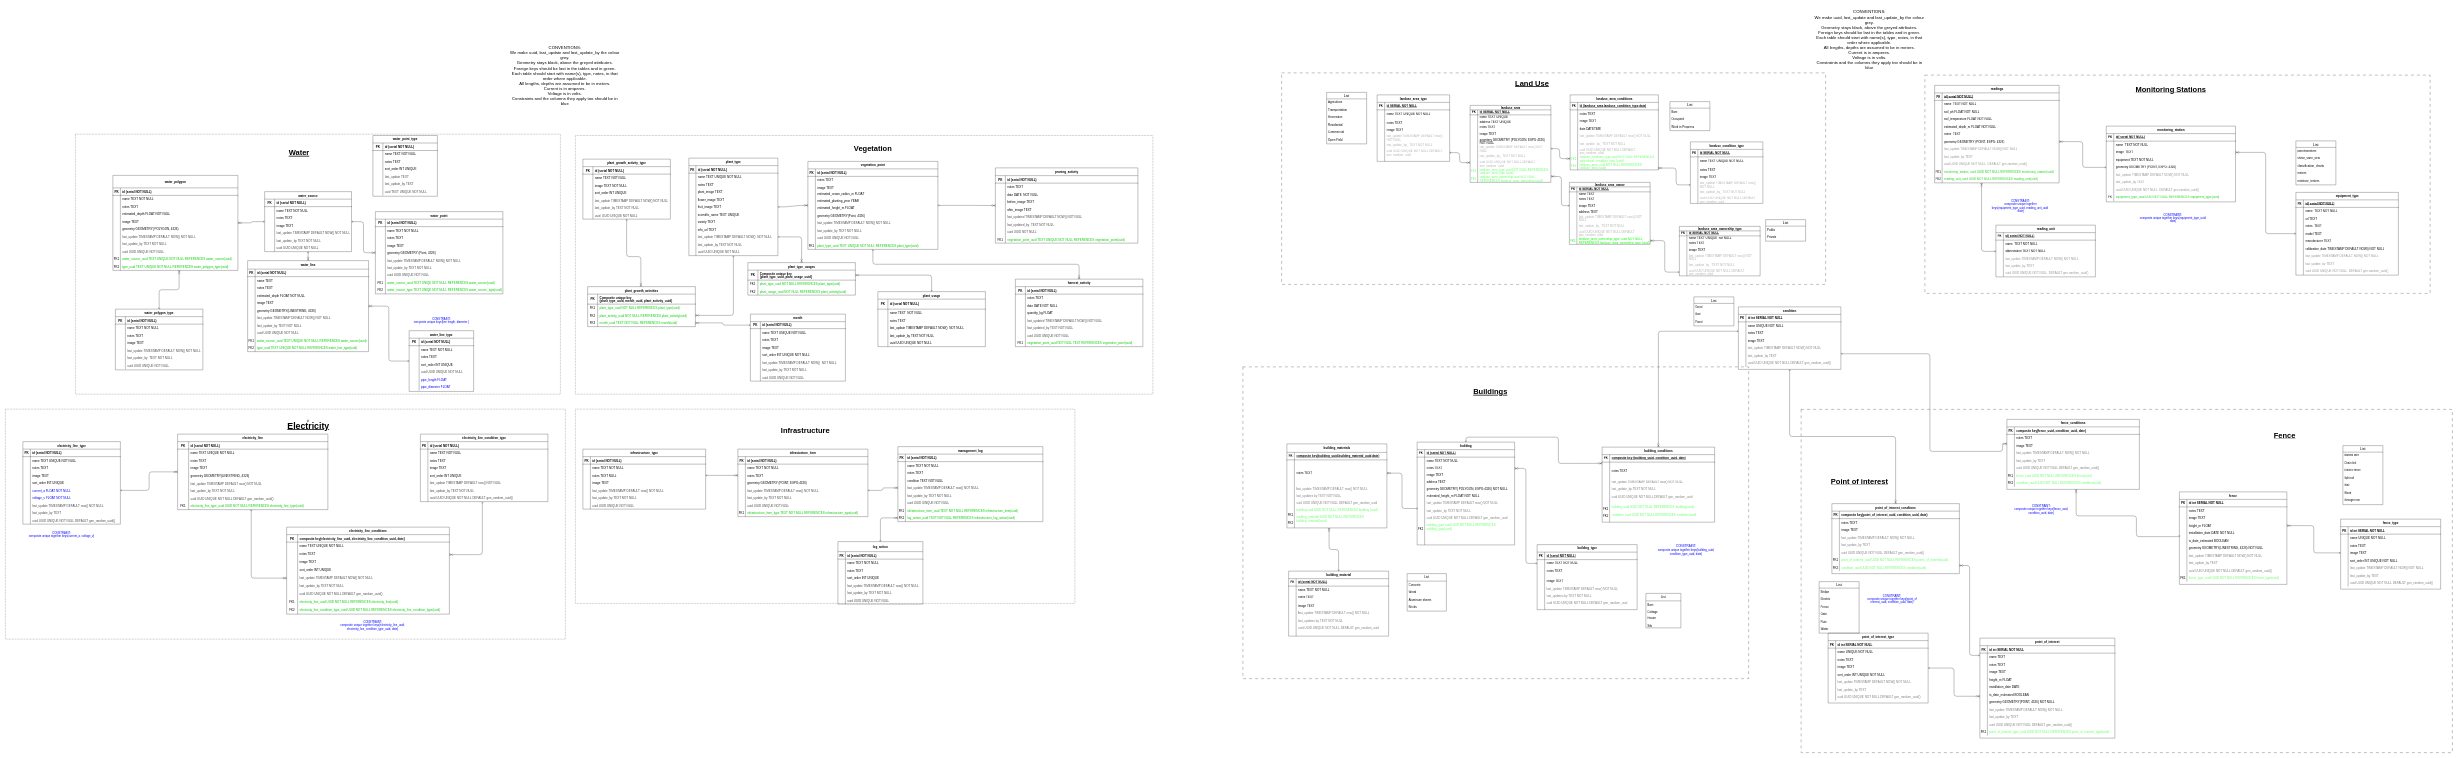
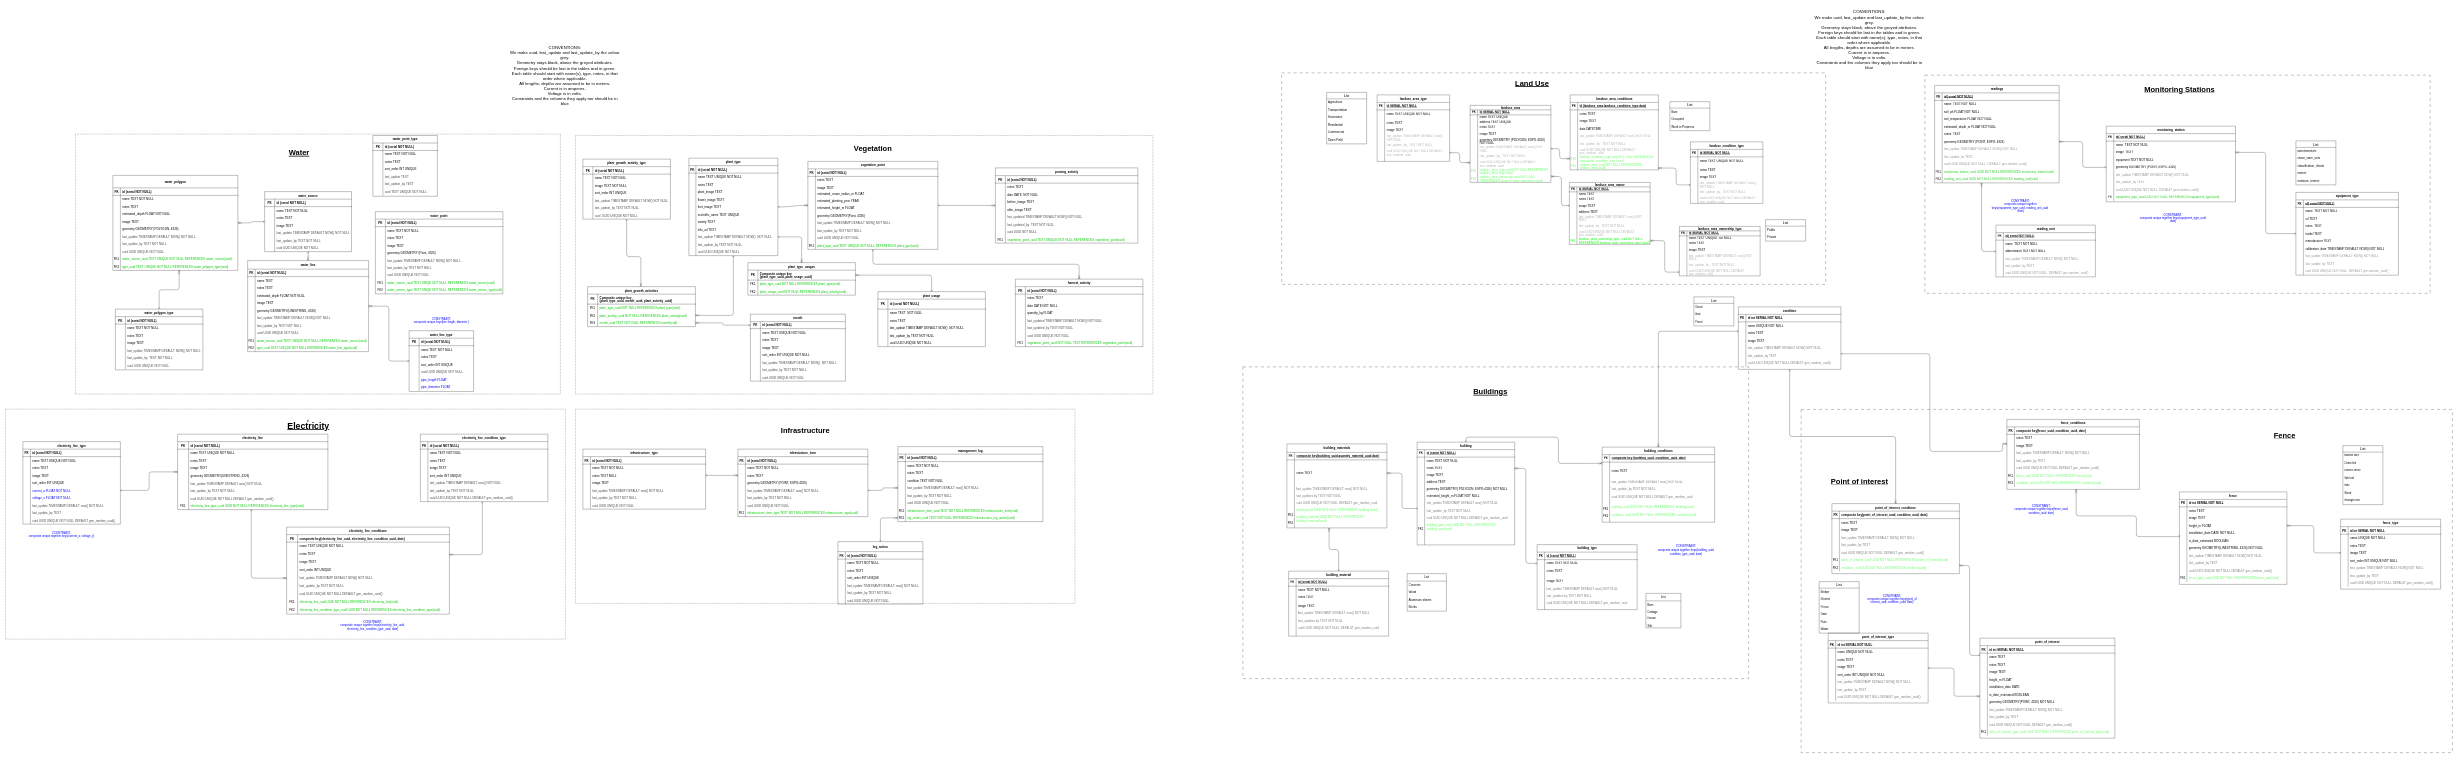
(2171, 89) -> (2179, 89)
(363, 236) -> none
(1338, 456) -> (1338, 456)
